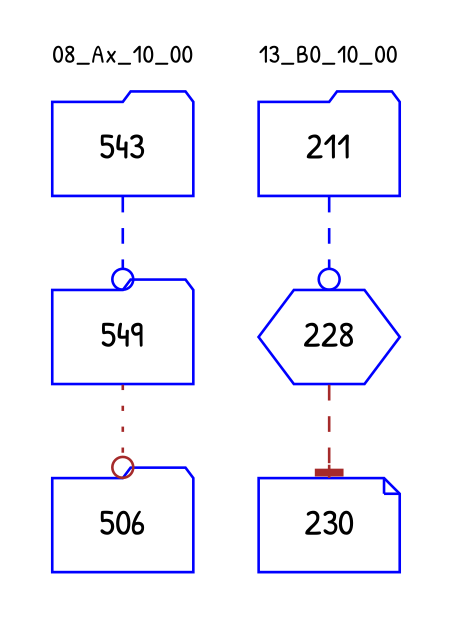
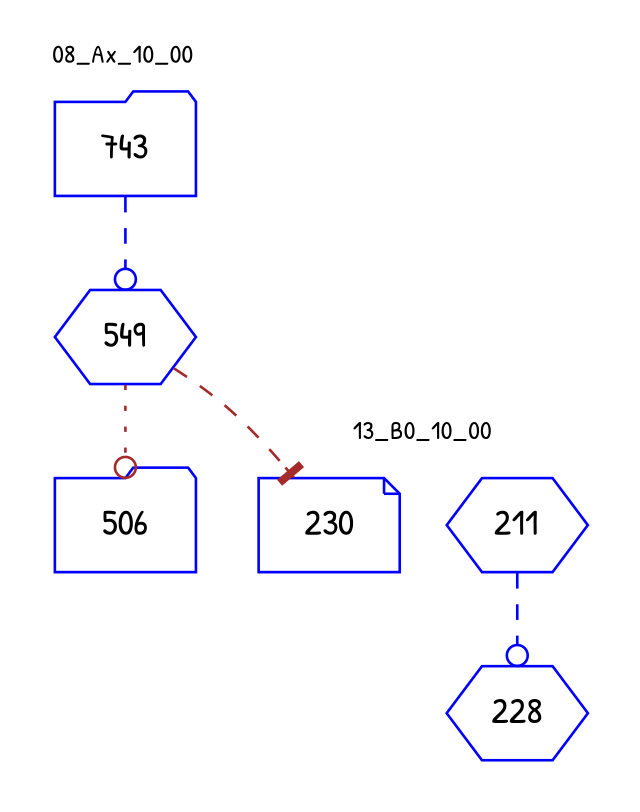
(123, 149) -> (125, 149)
(329, 149) -> (517, 525)
(123, 337) -> (125, 337)
(329, 425) -> (255, 434)
